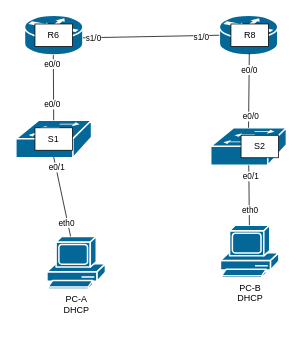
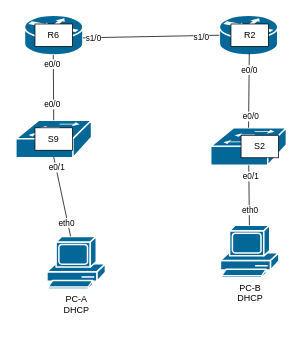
(250, 36) -> (250, 36)
(54, 139) -> (54, 139)
